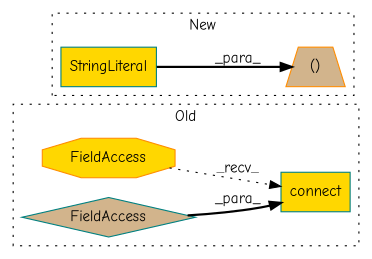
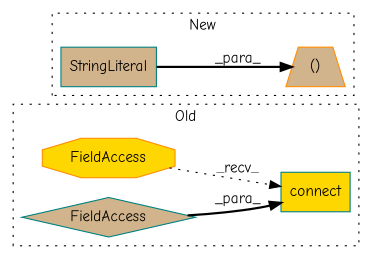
(109, 67) -> (109, 67)
